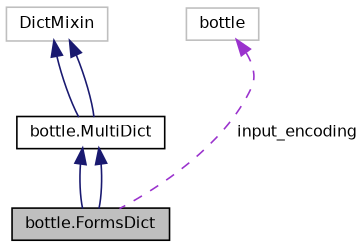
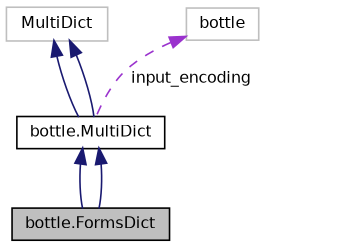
(57, 24) -> (57, 24)
(208, 146) -> (125, 71)
